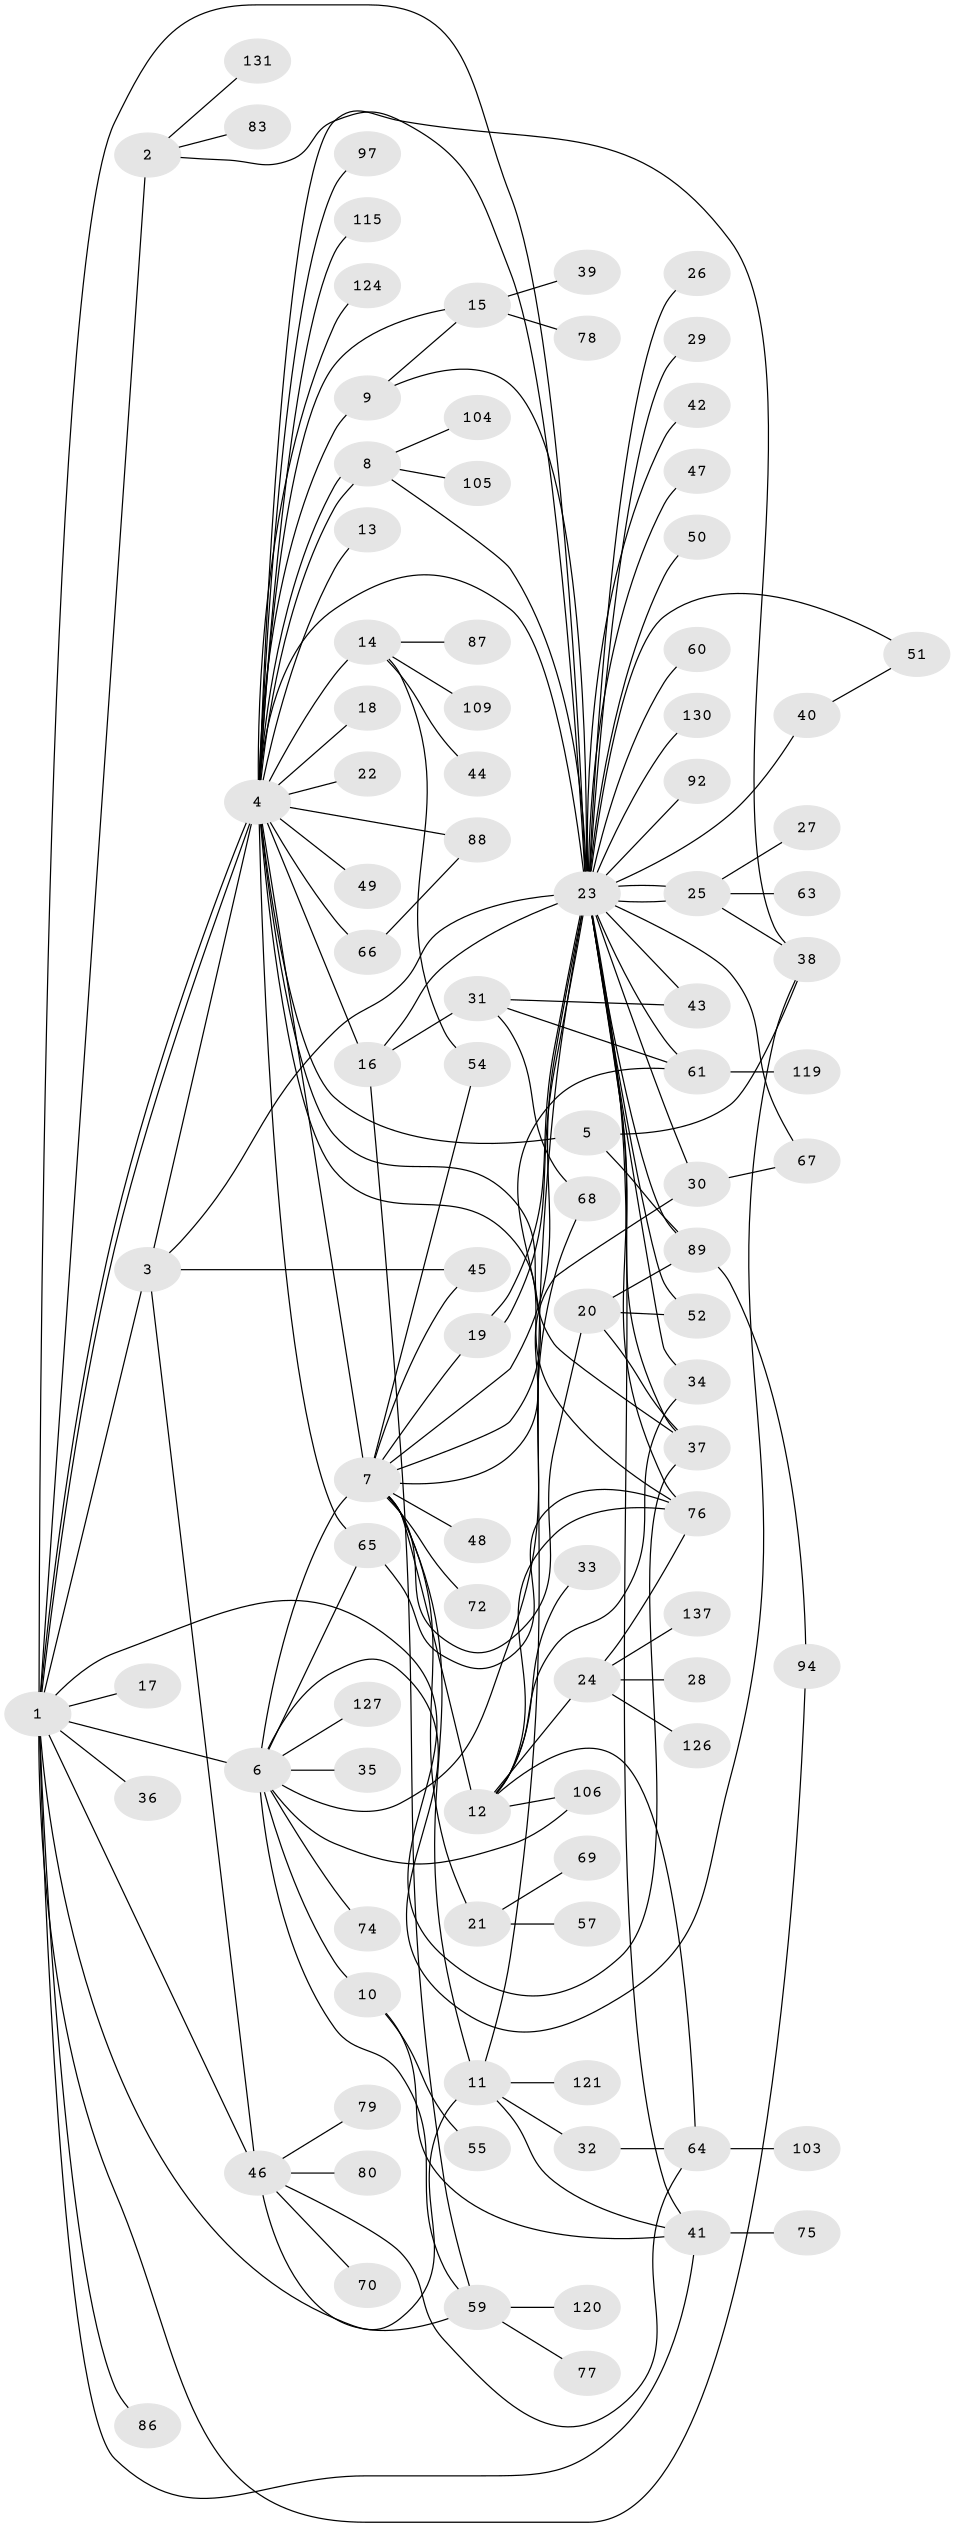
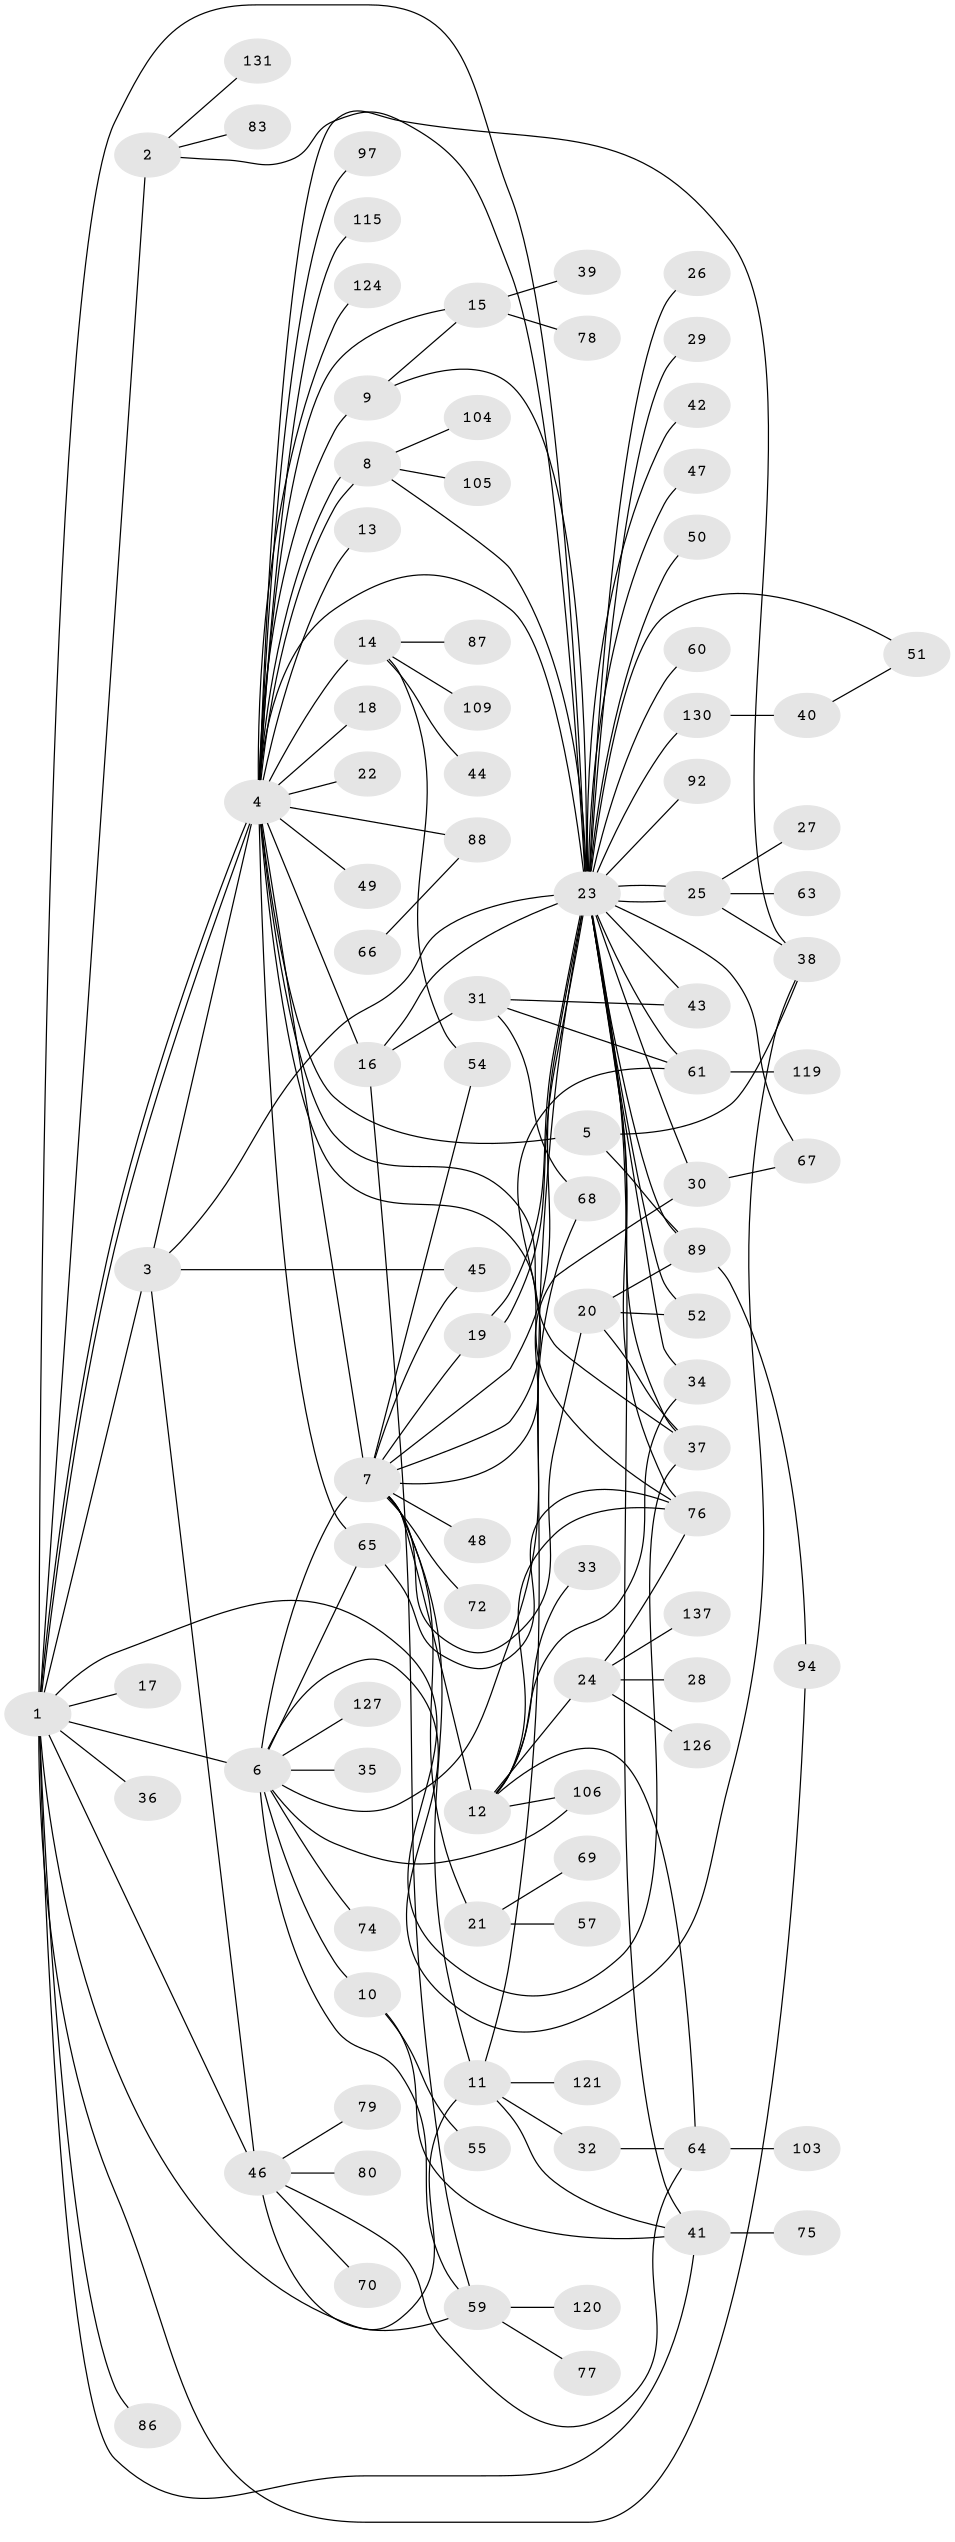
(718, 824) -> (748, 715)
(306, 880) -> none
